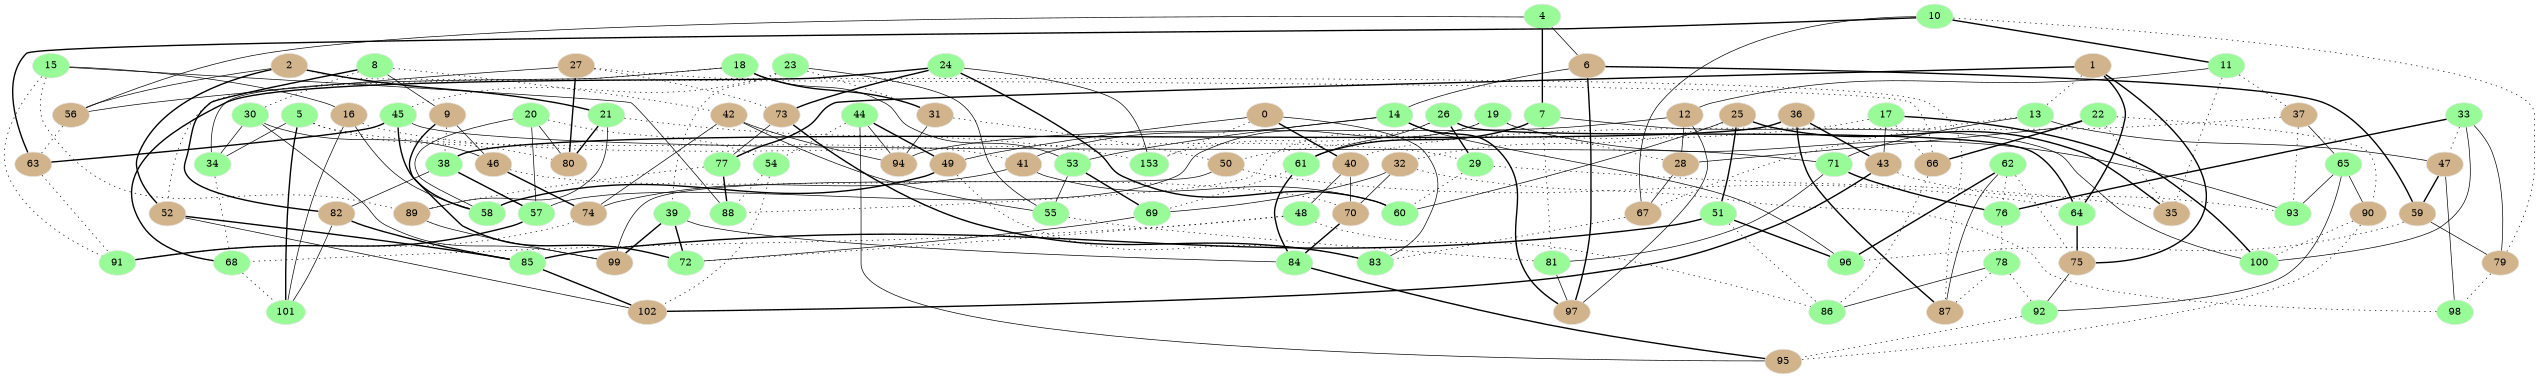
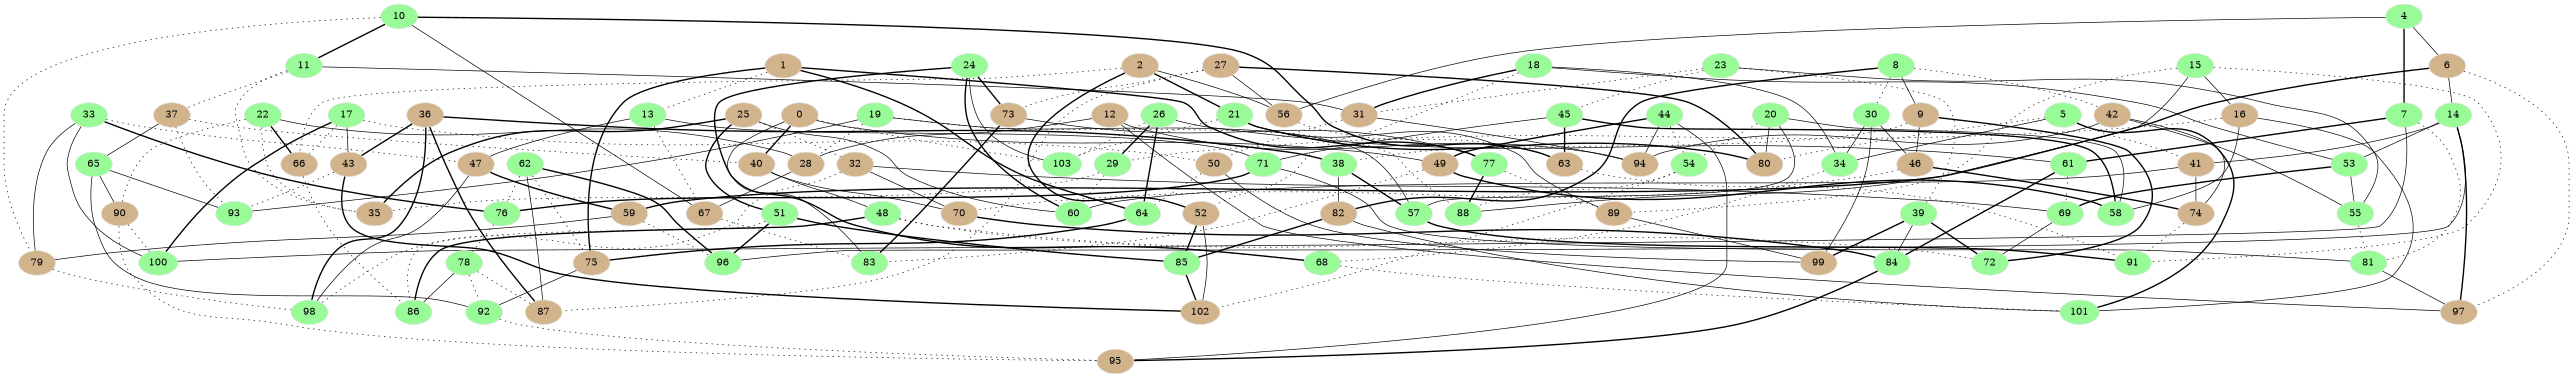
(1953, 82) -> (910, 84)
(1149, 164) -> (1062, 164)
(1591, 184) -> (2569, 184)
none -> (396, 229)
(1565, 249) -> (623, 231)
